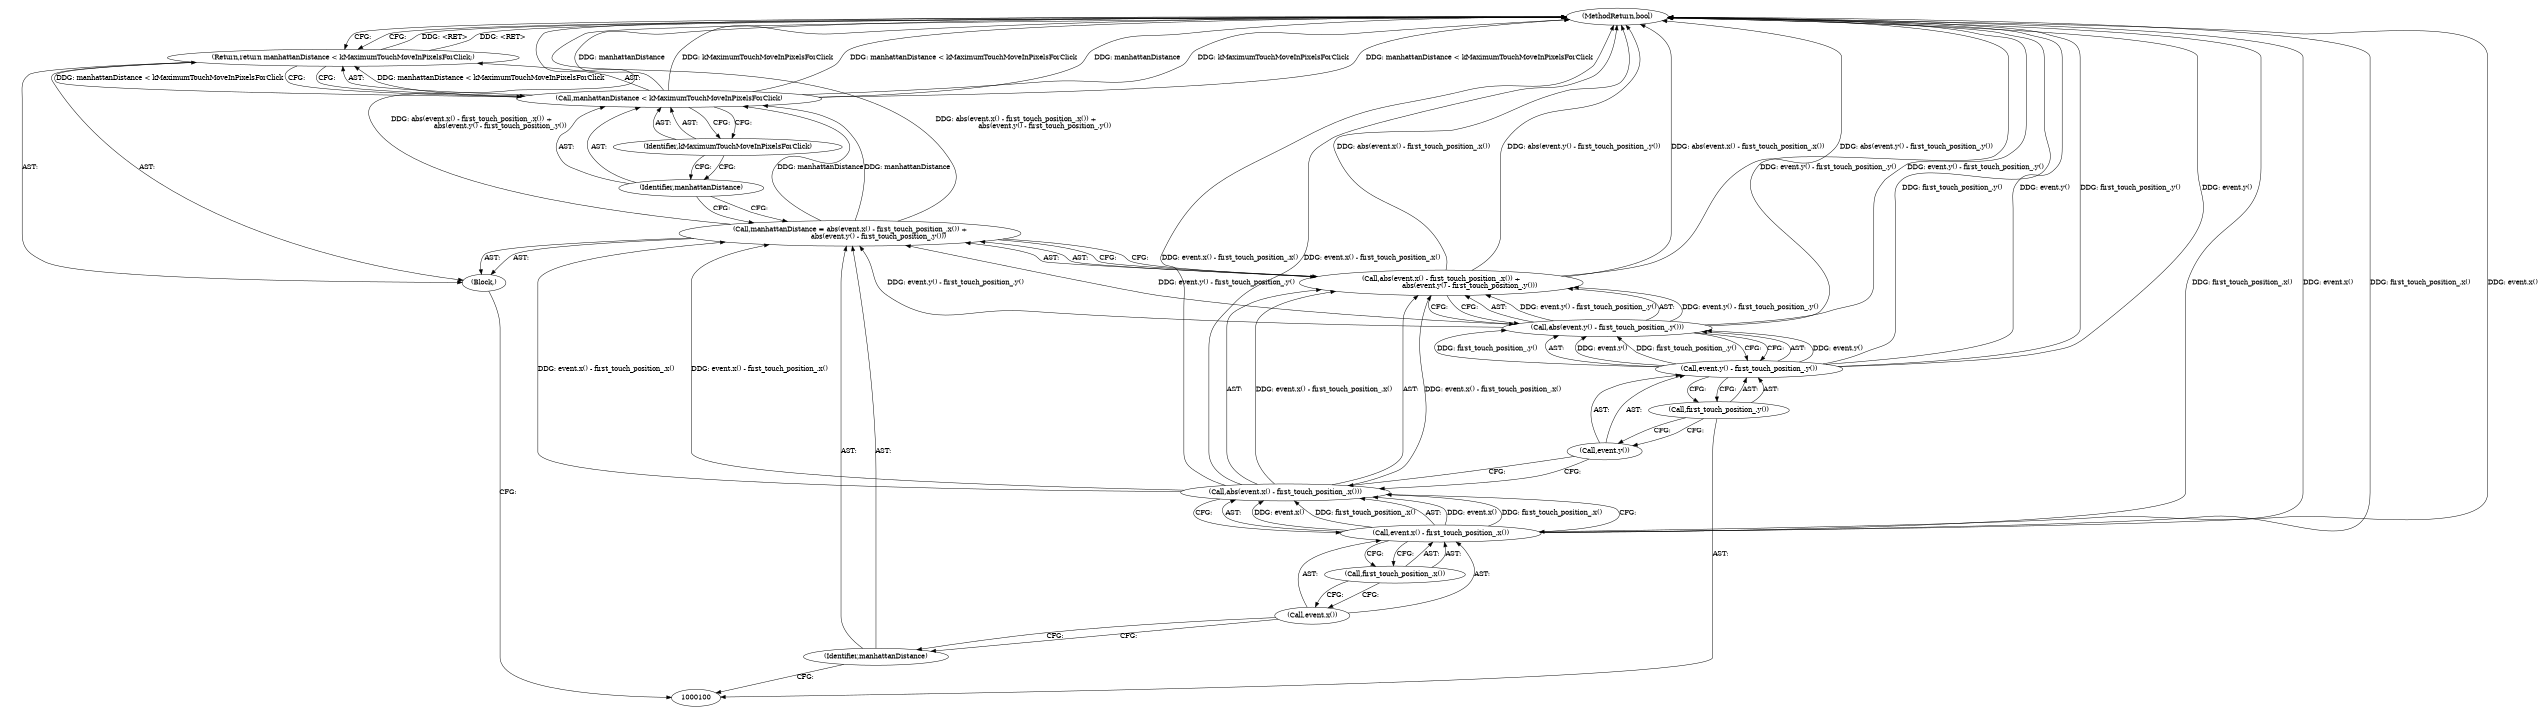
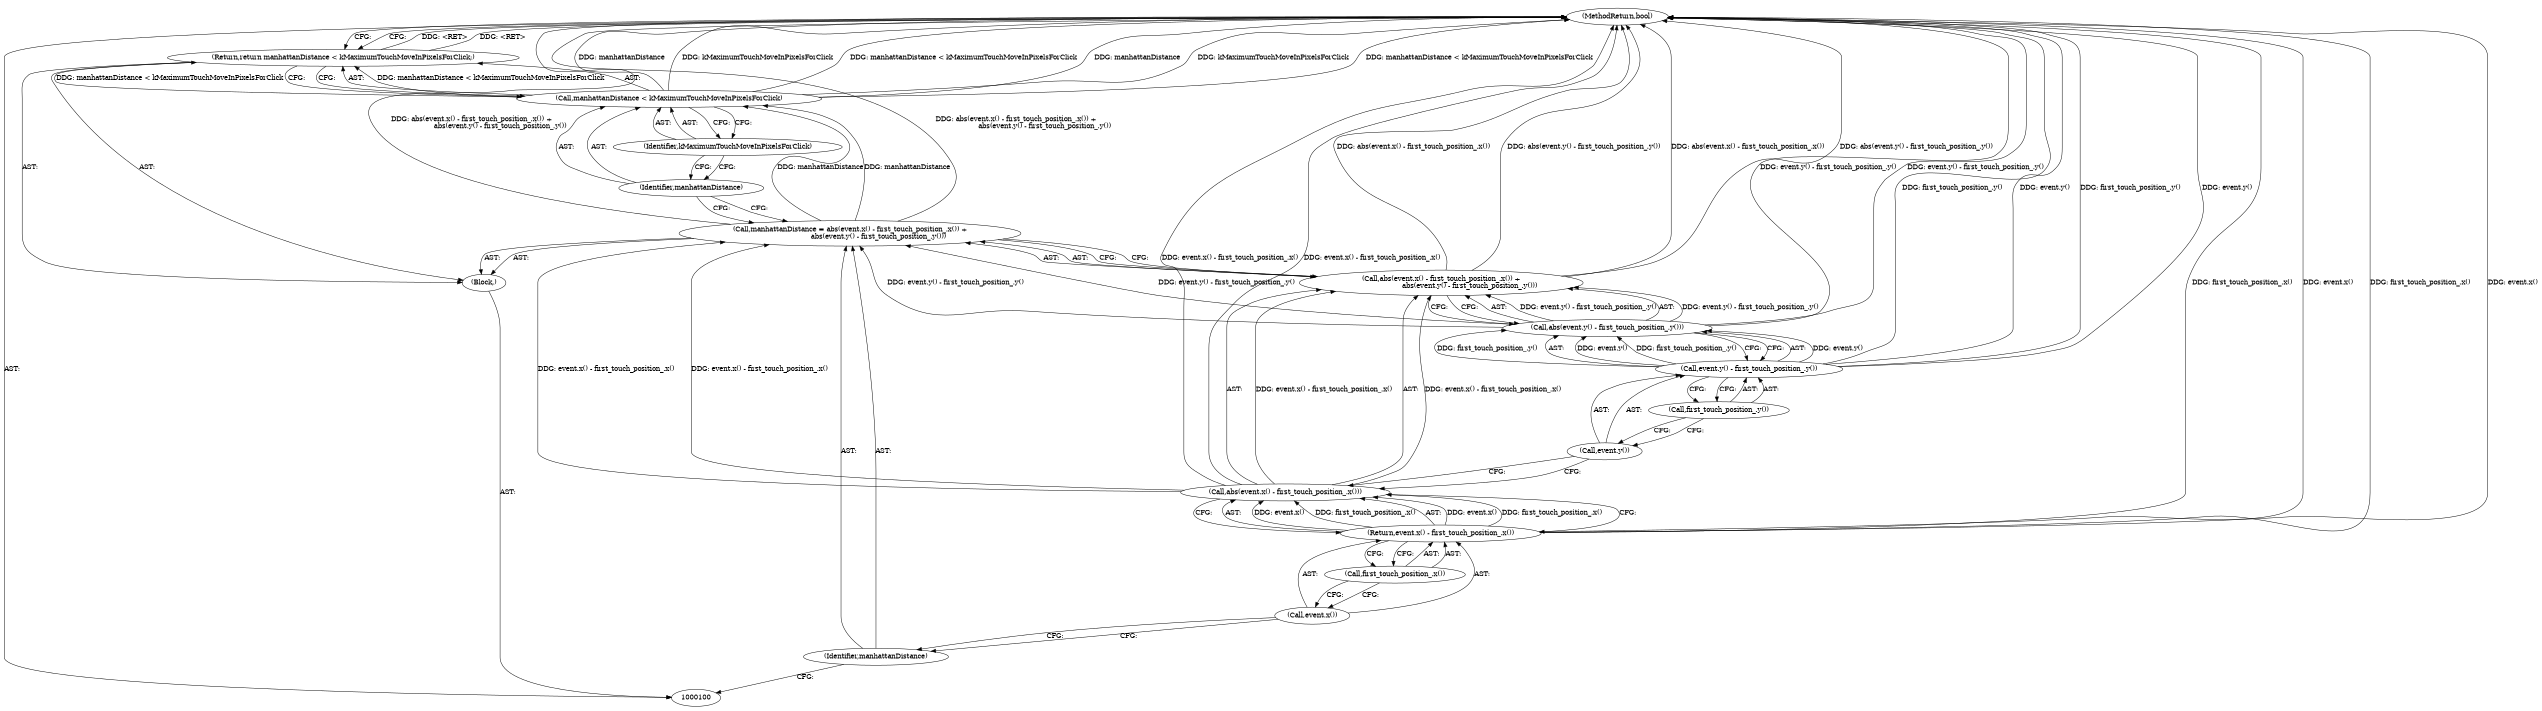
(509, 492) -> (509, 492)
(1441, 534) -> (1441, 534)
(1339, 684) -> (152, 38)
